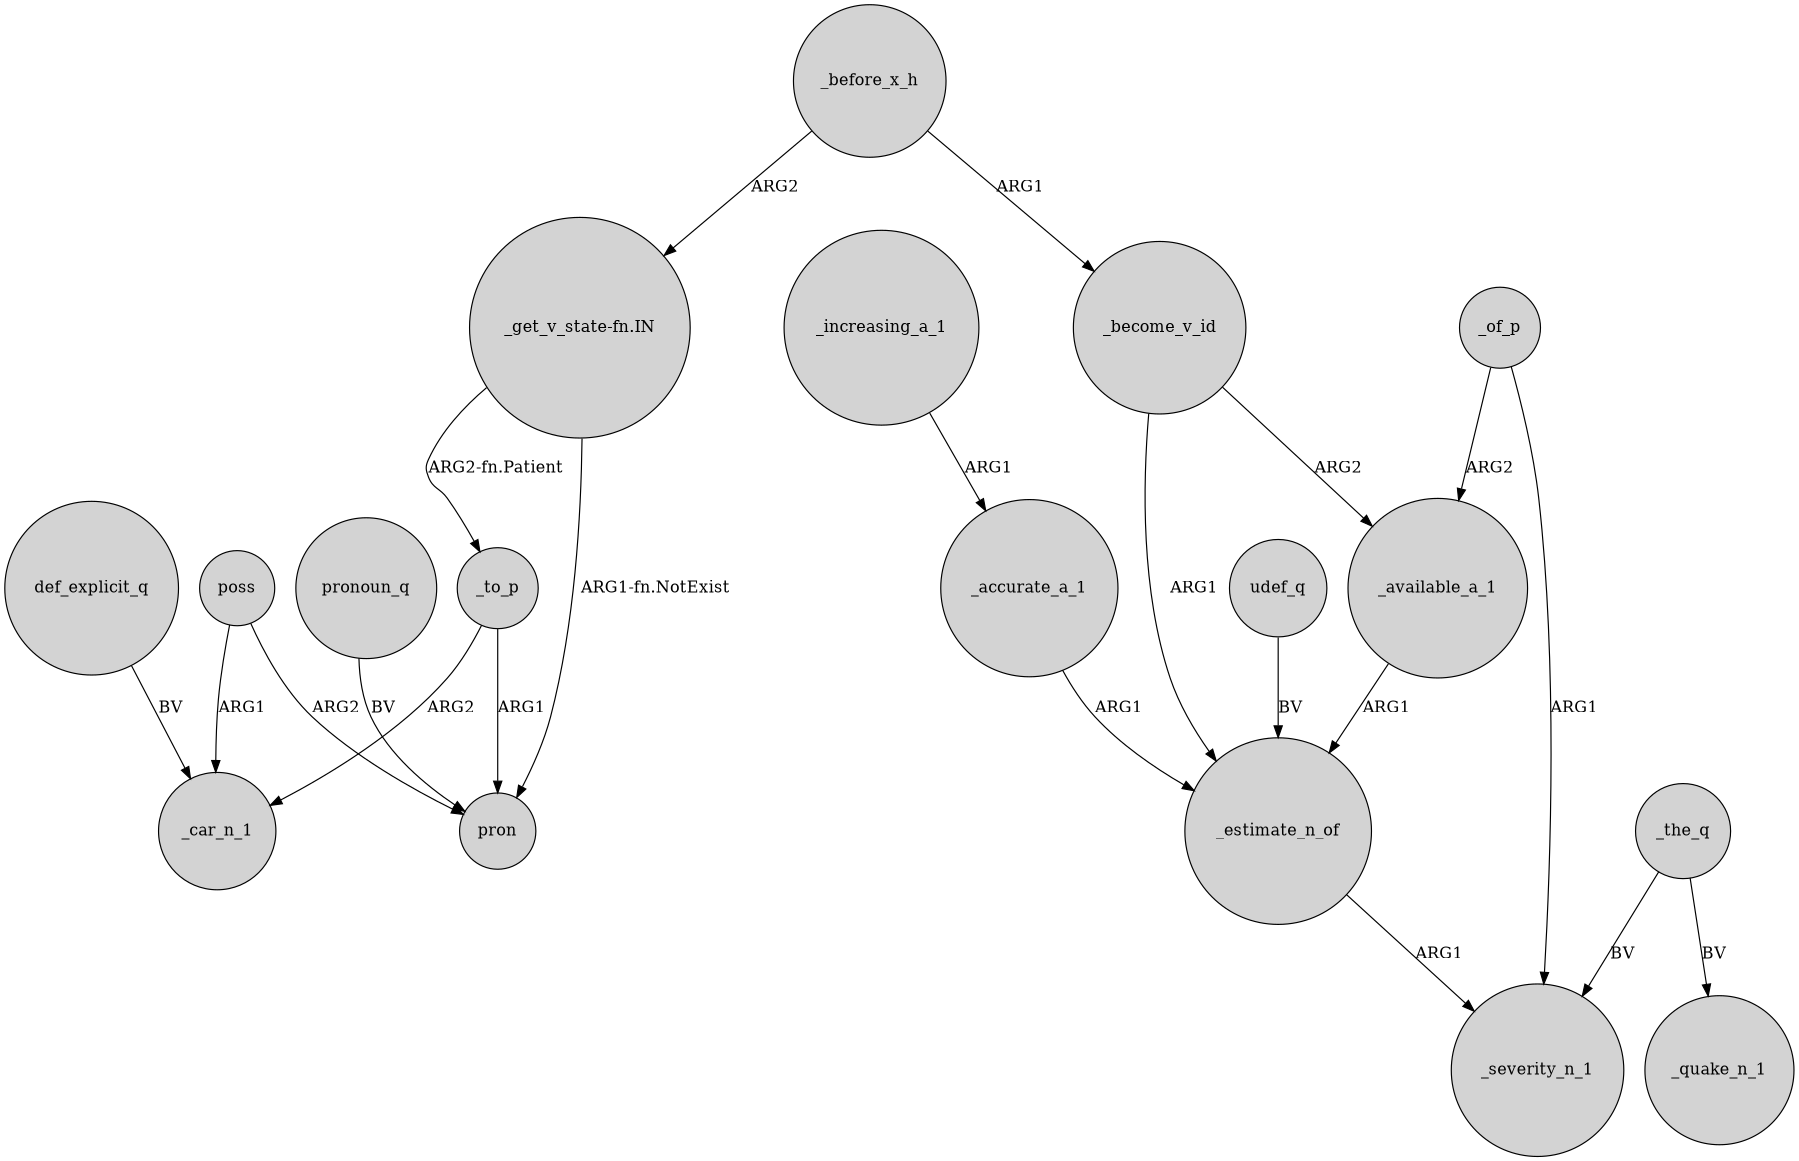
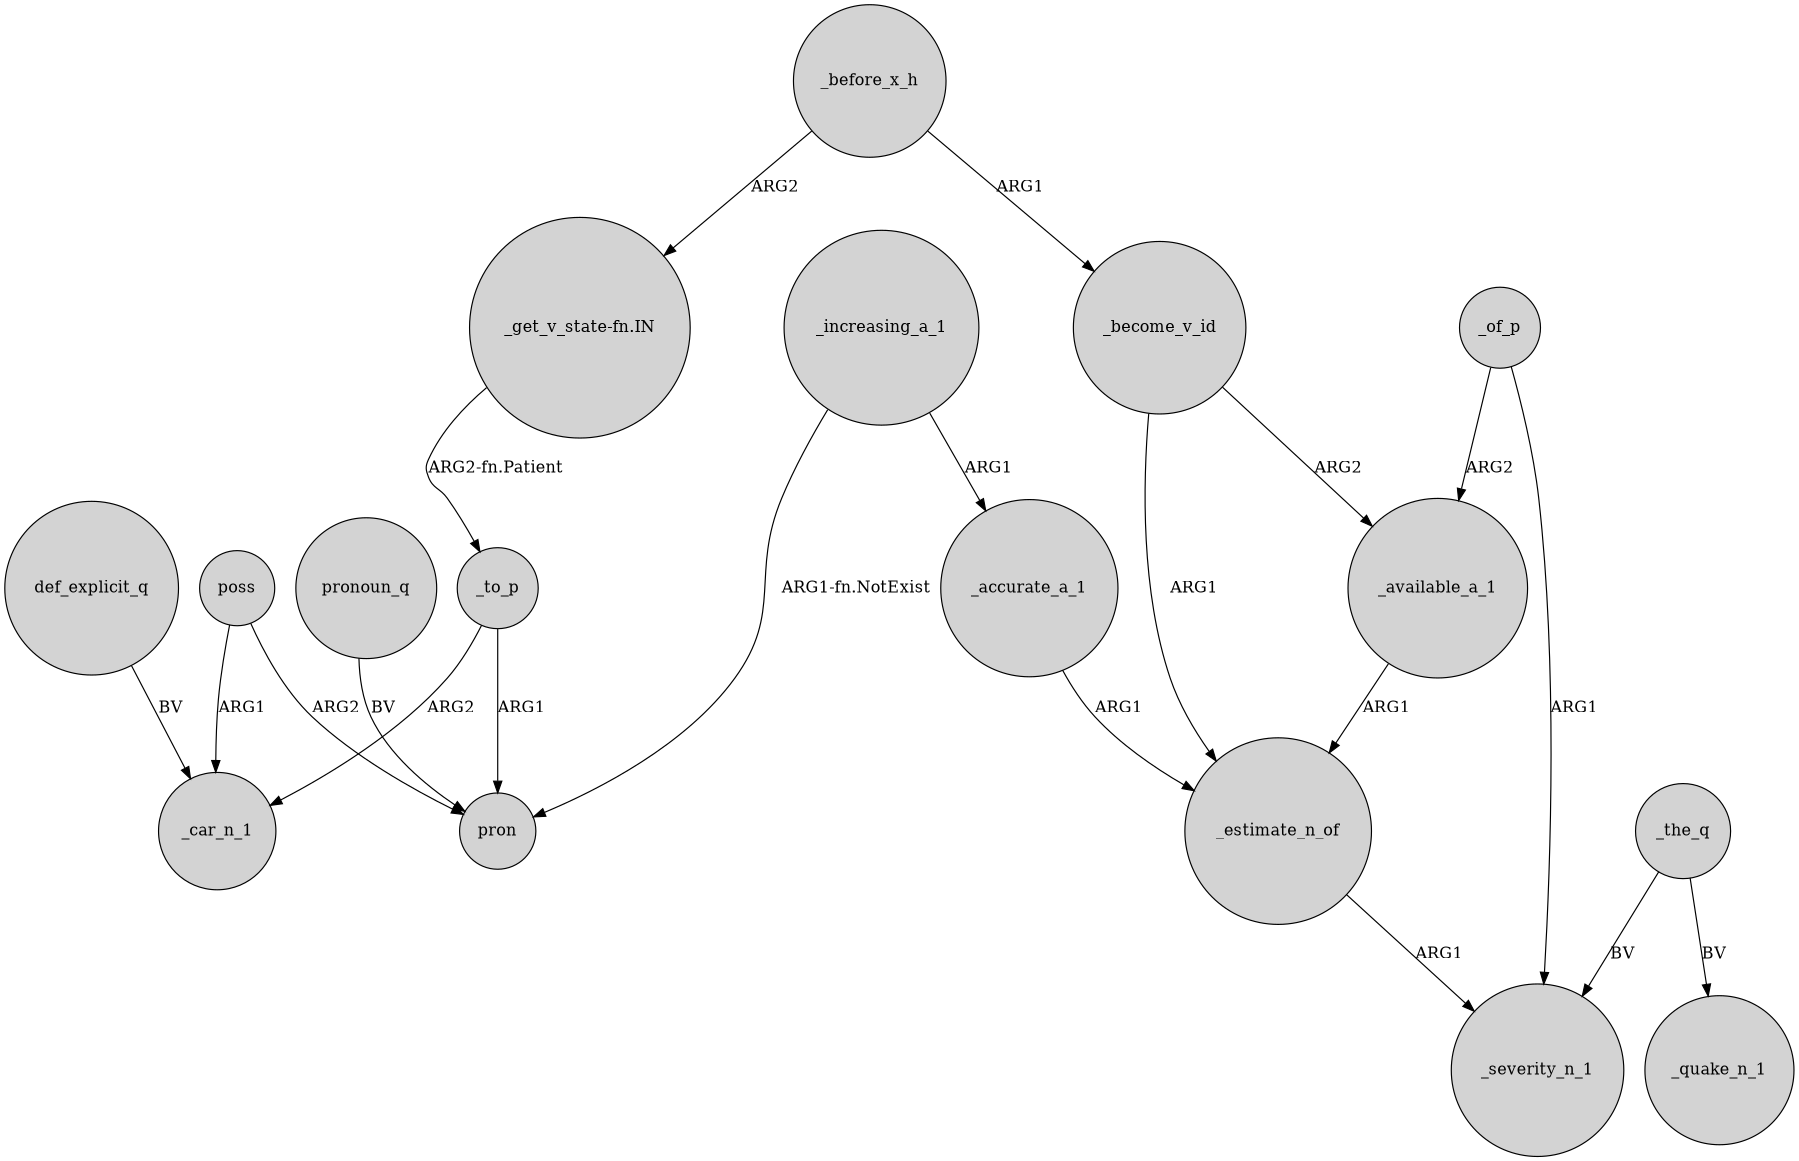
(1278, 588) -> none
(570, 616) -> (749, 656)
